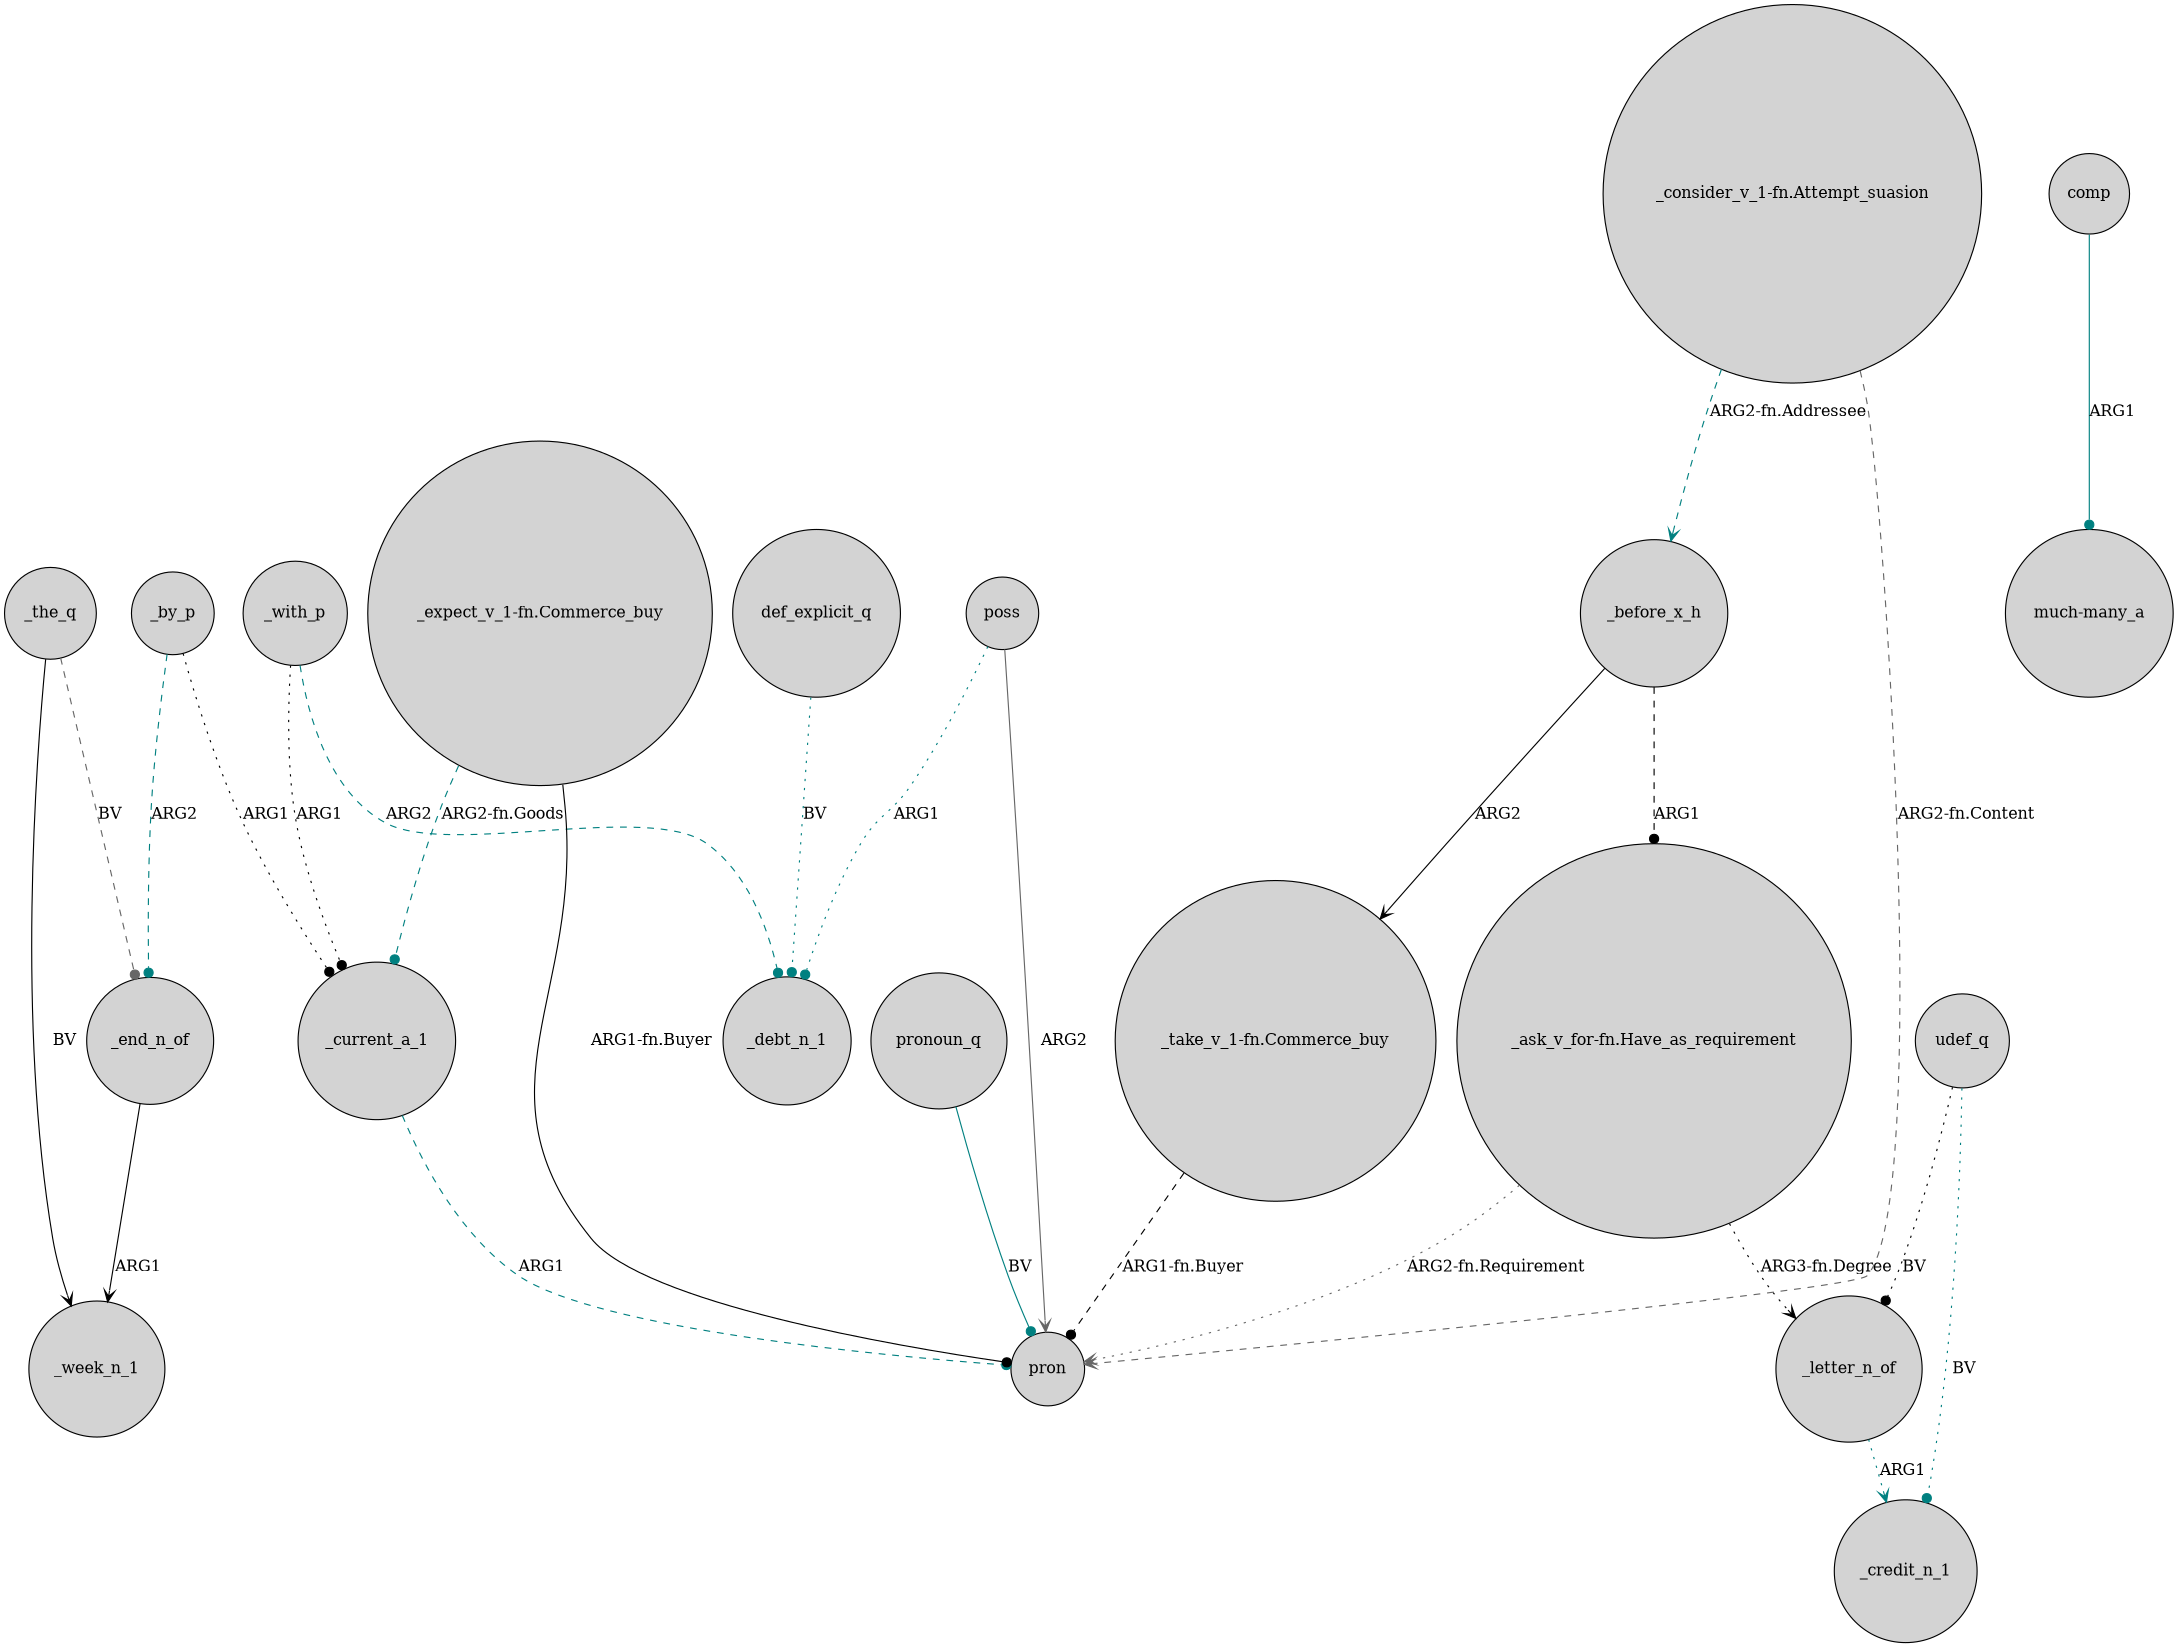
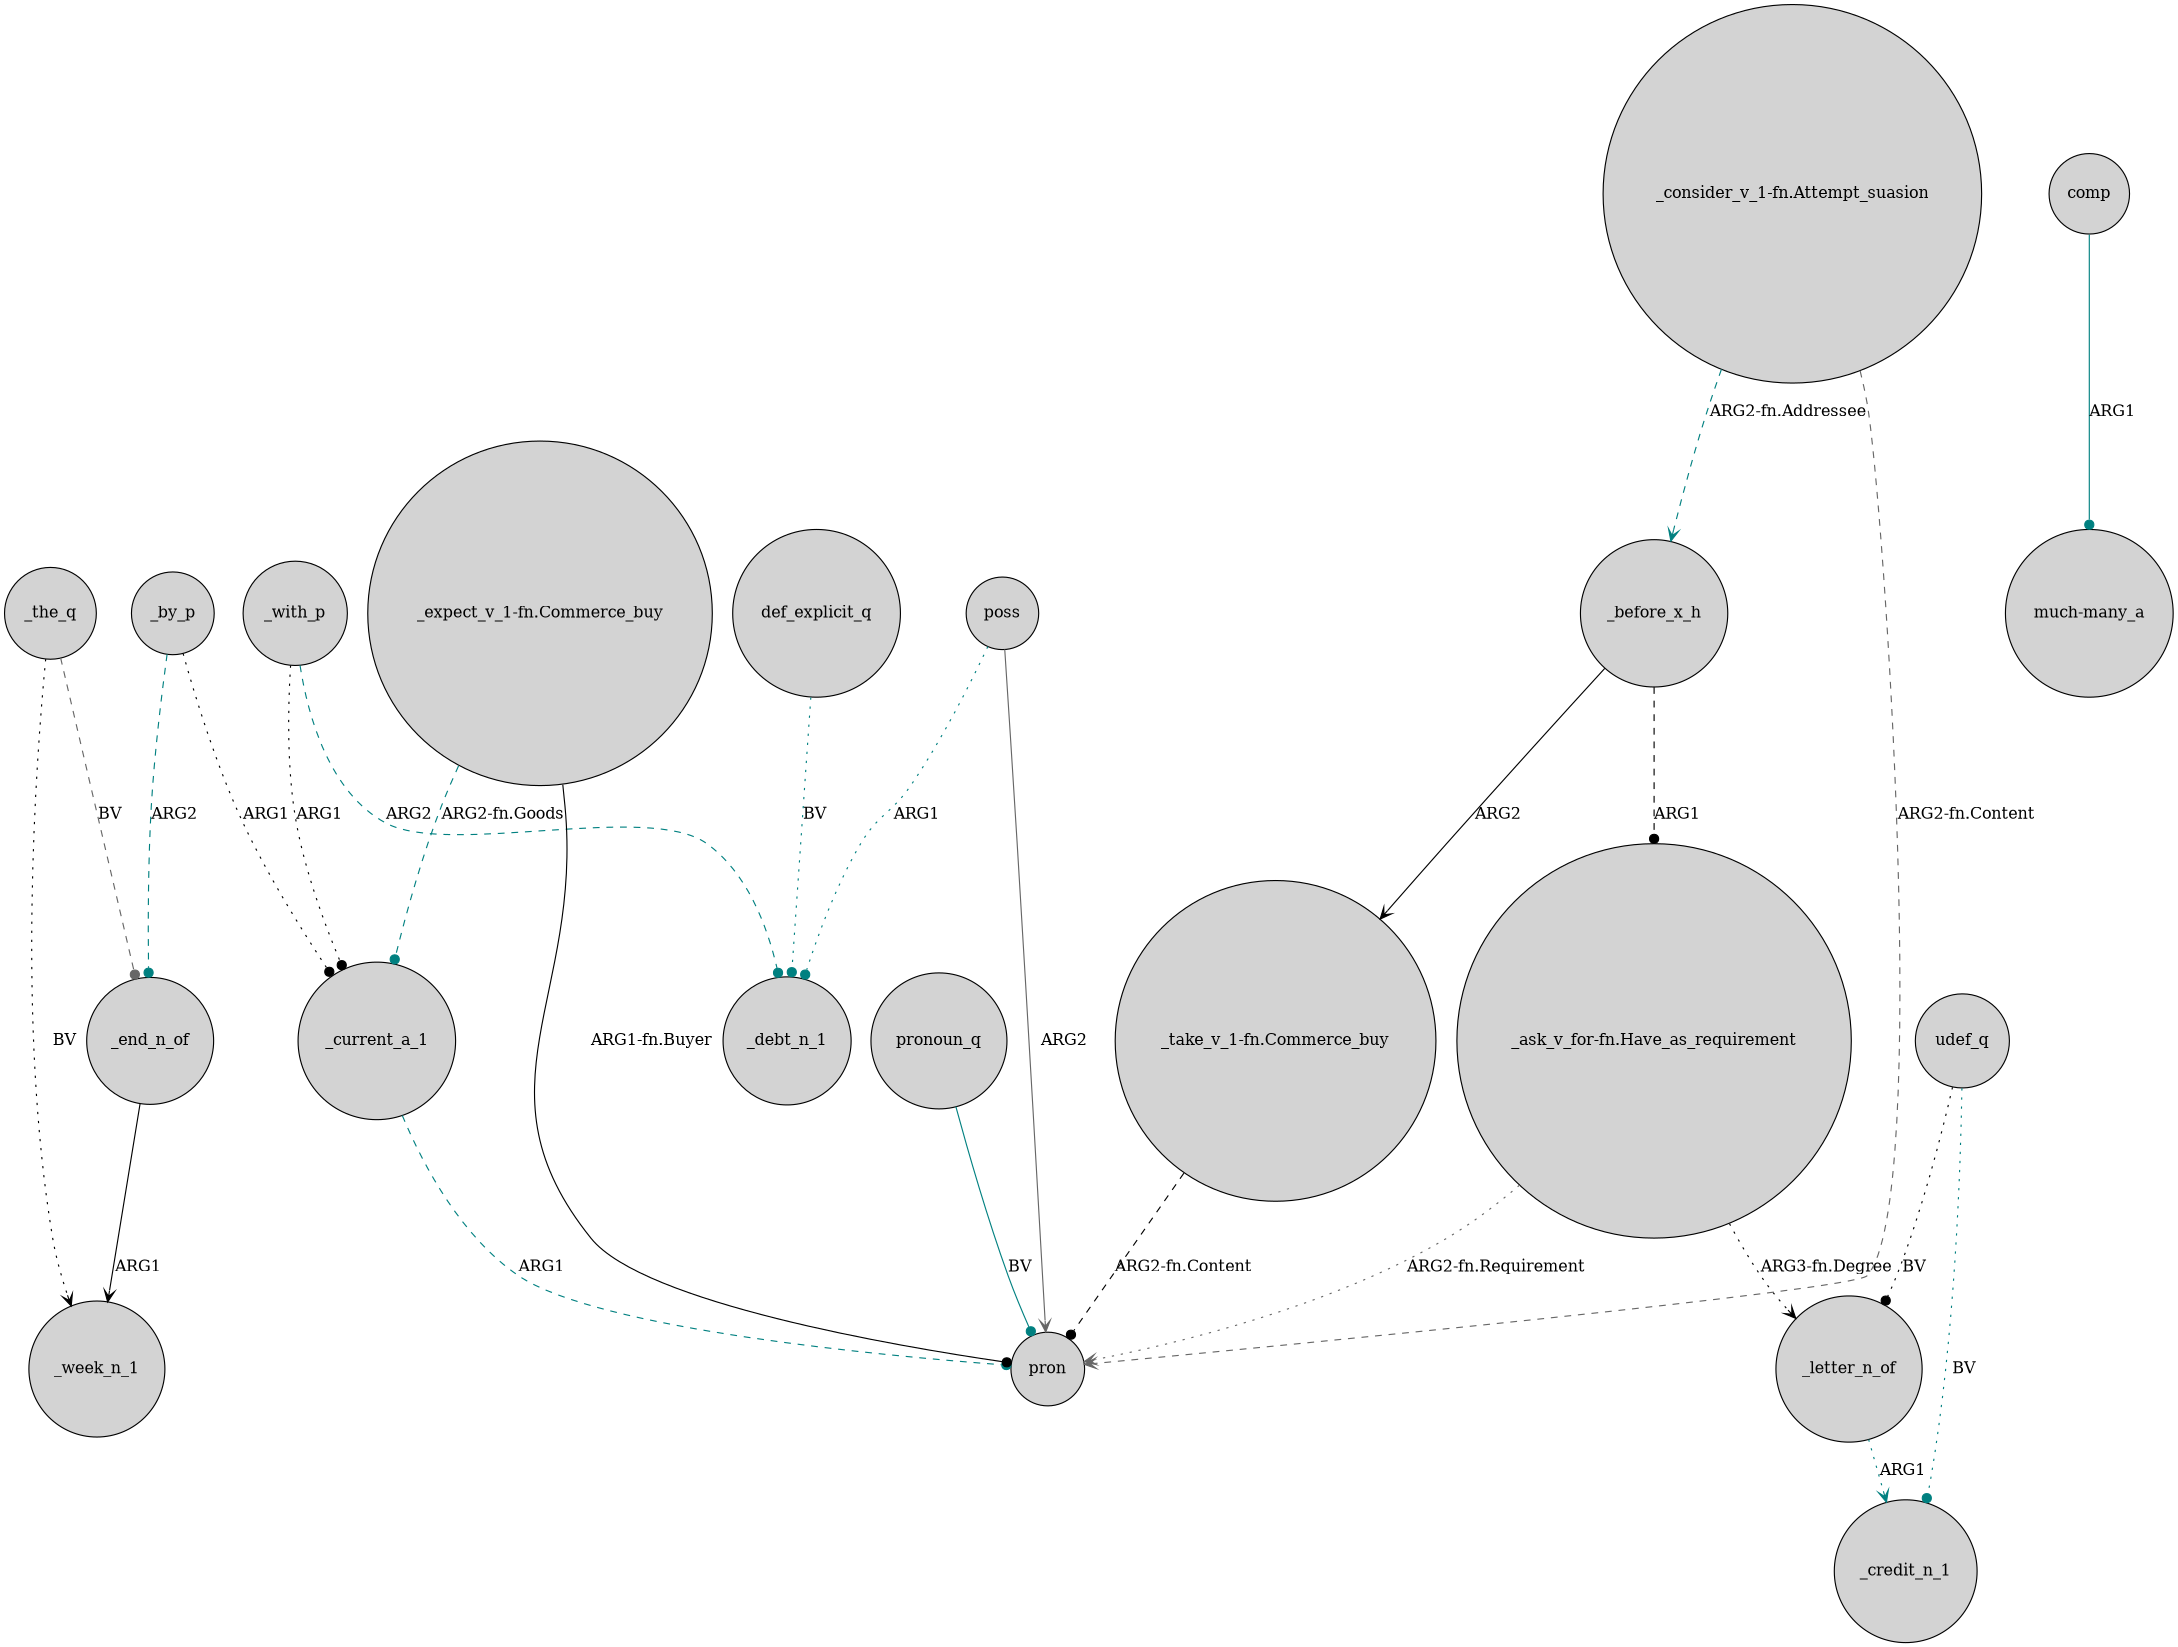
(32, 978) -> (32, 978)
(1183, 1267) -> (1183, 1267)
